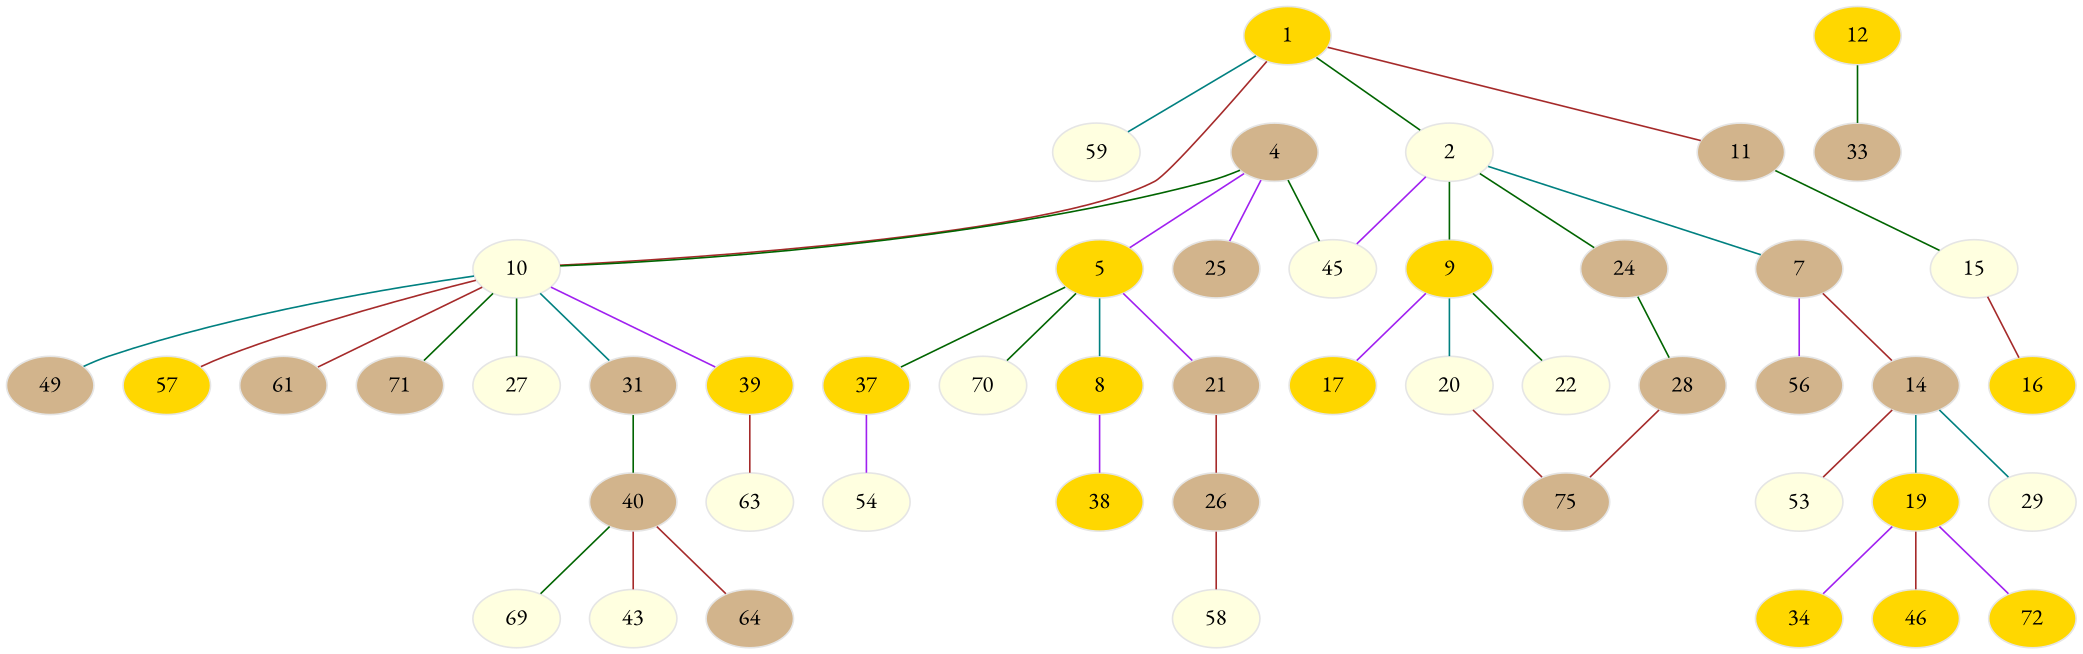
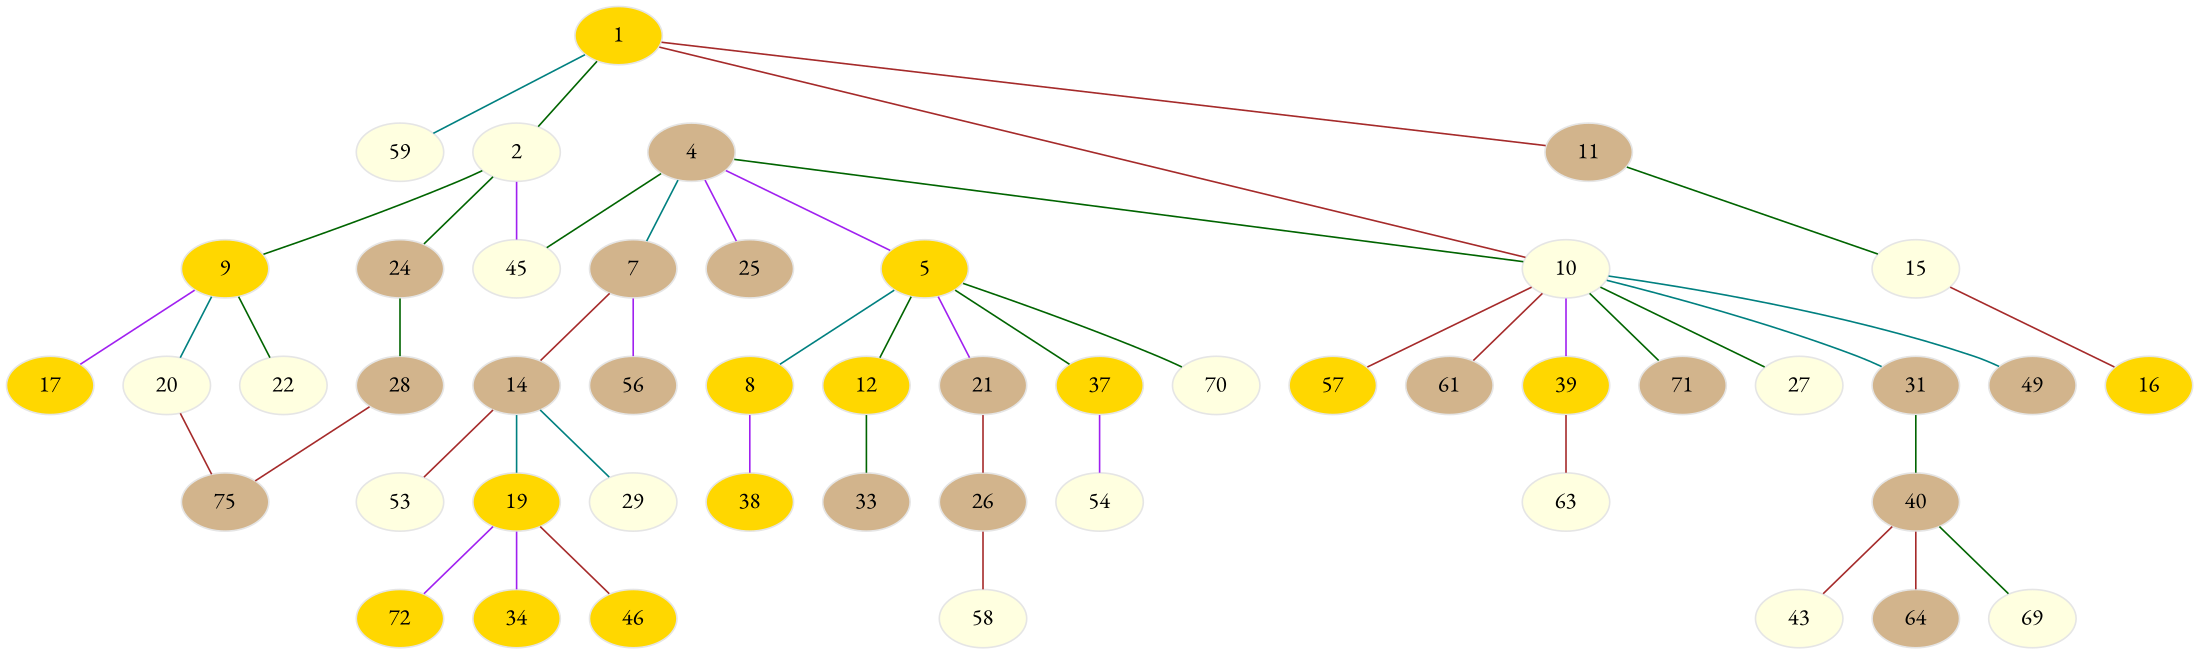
(1624, 211) -> (662, 211)
none -> (896, 327)
